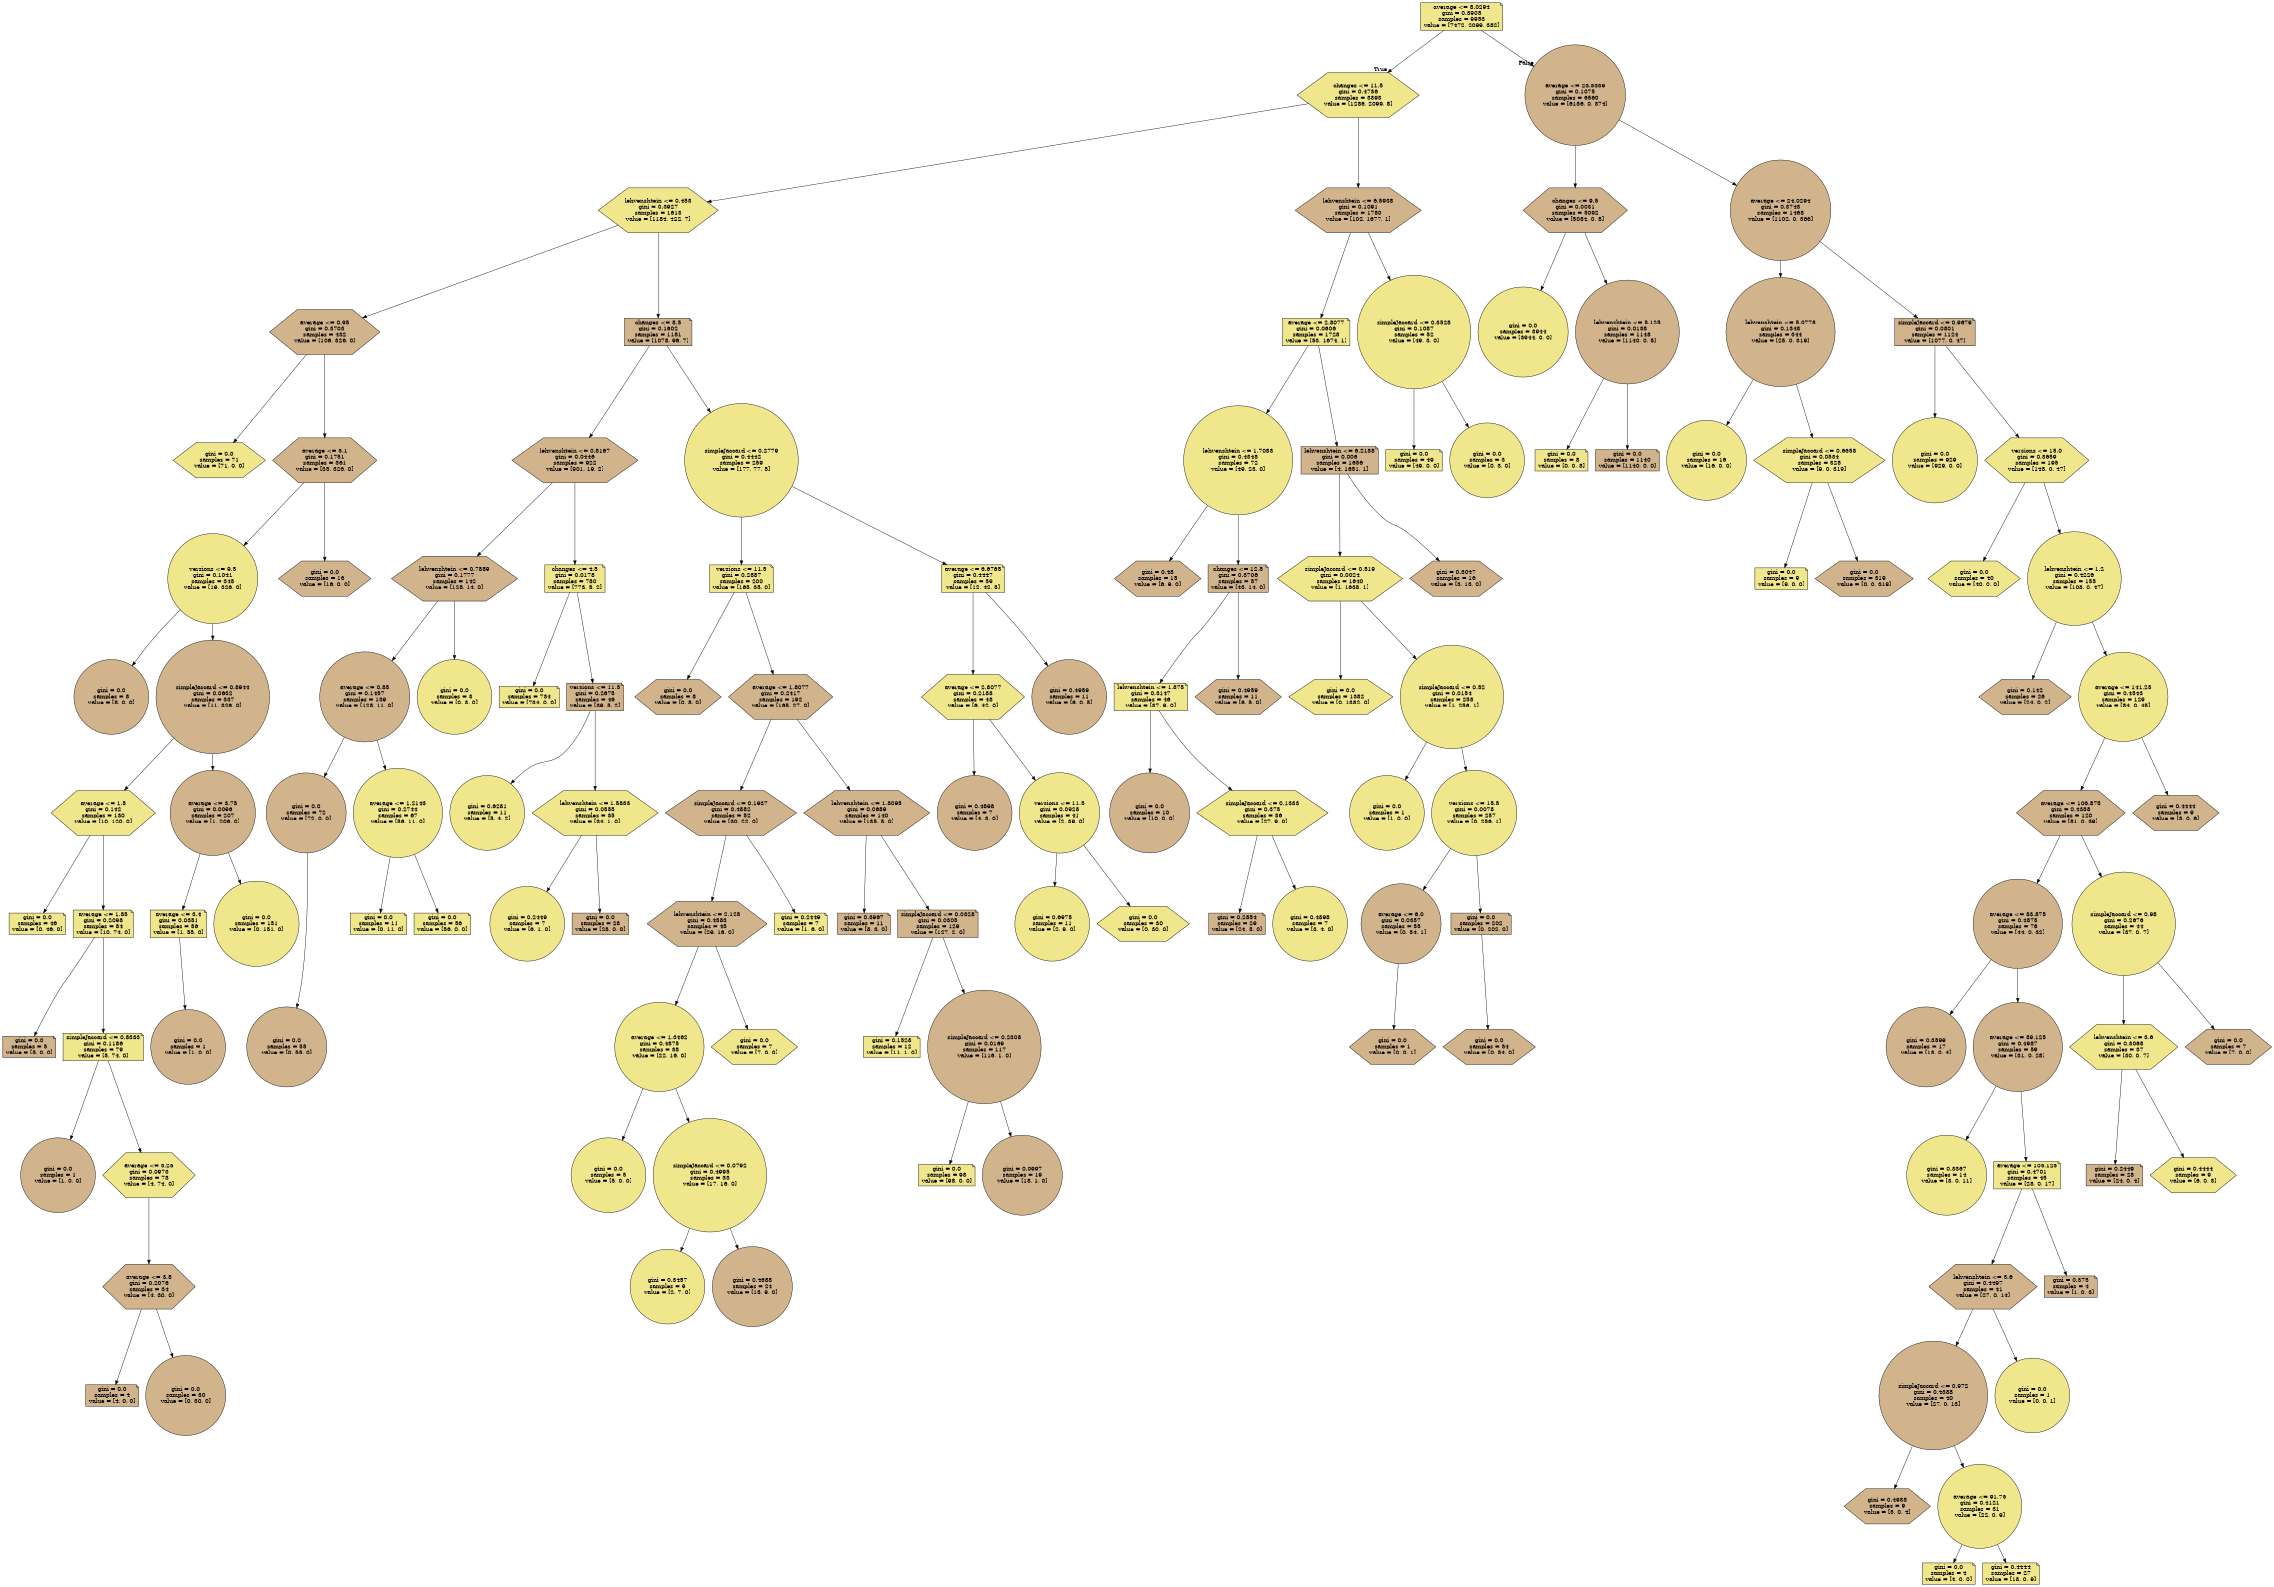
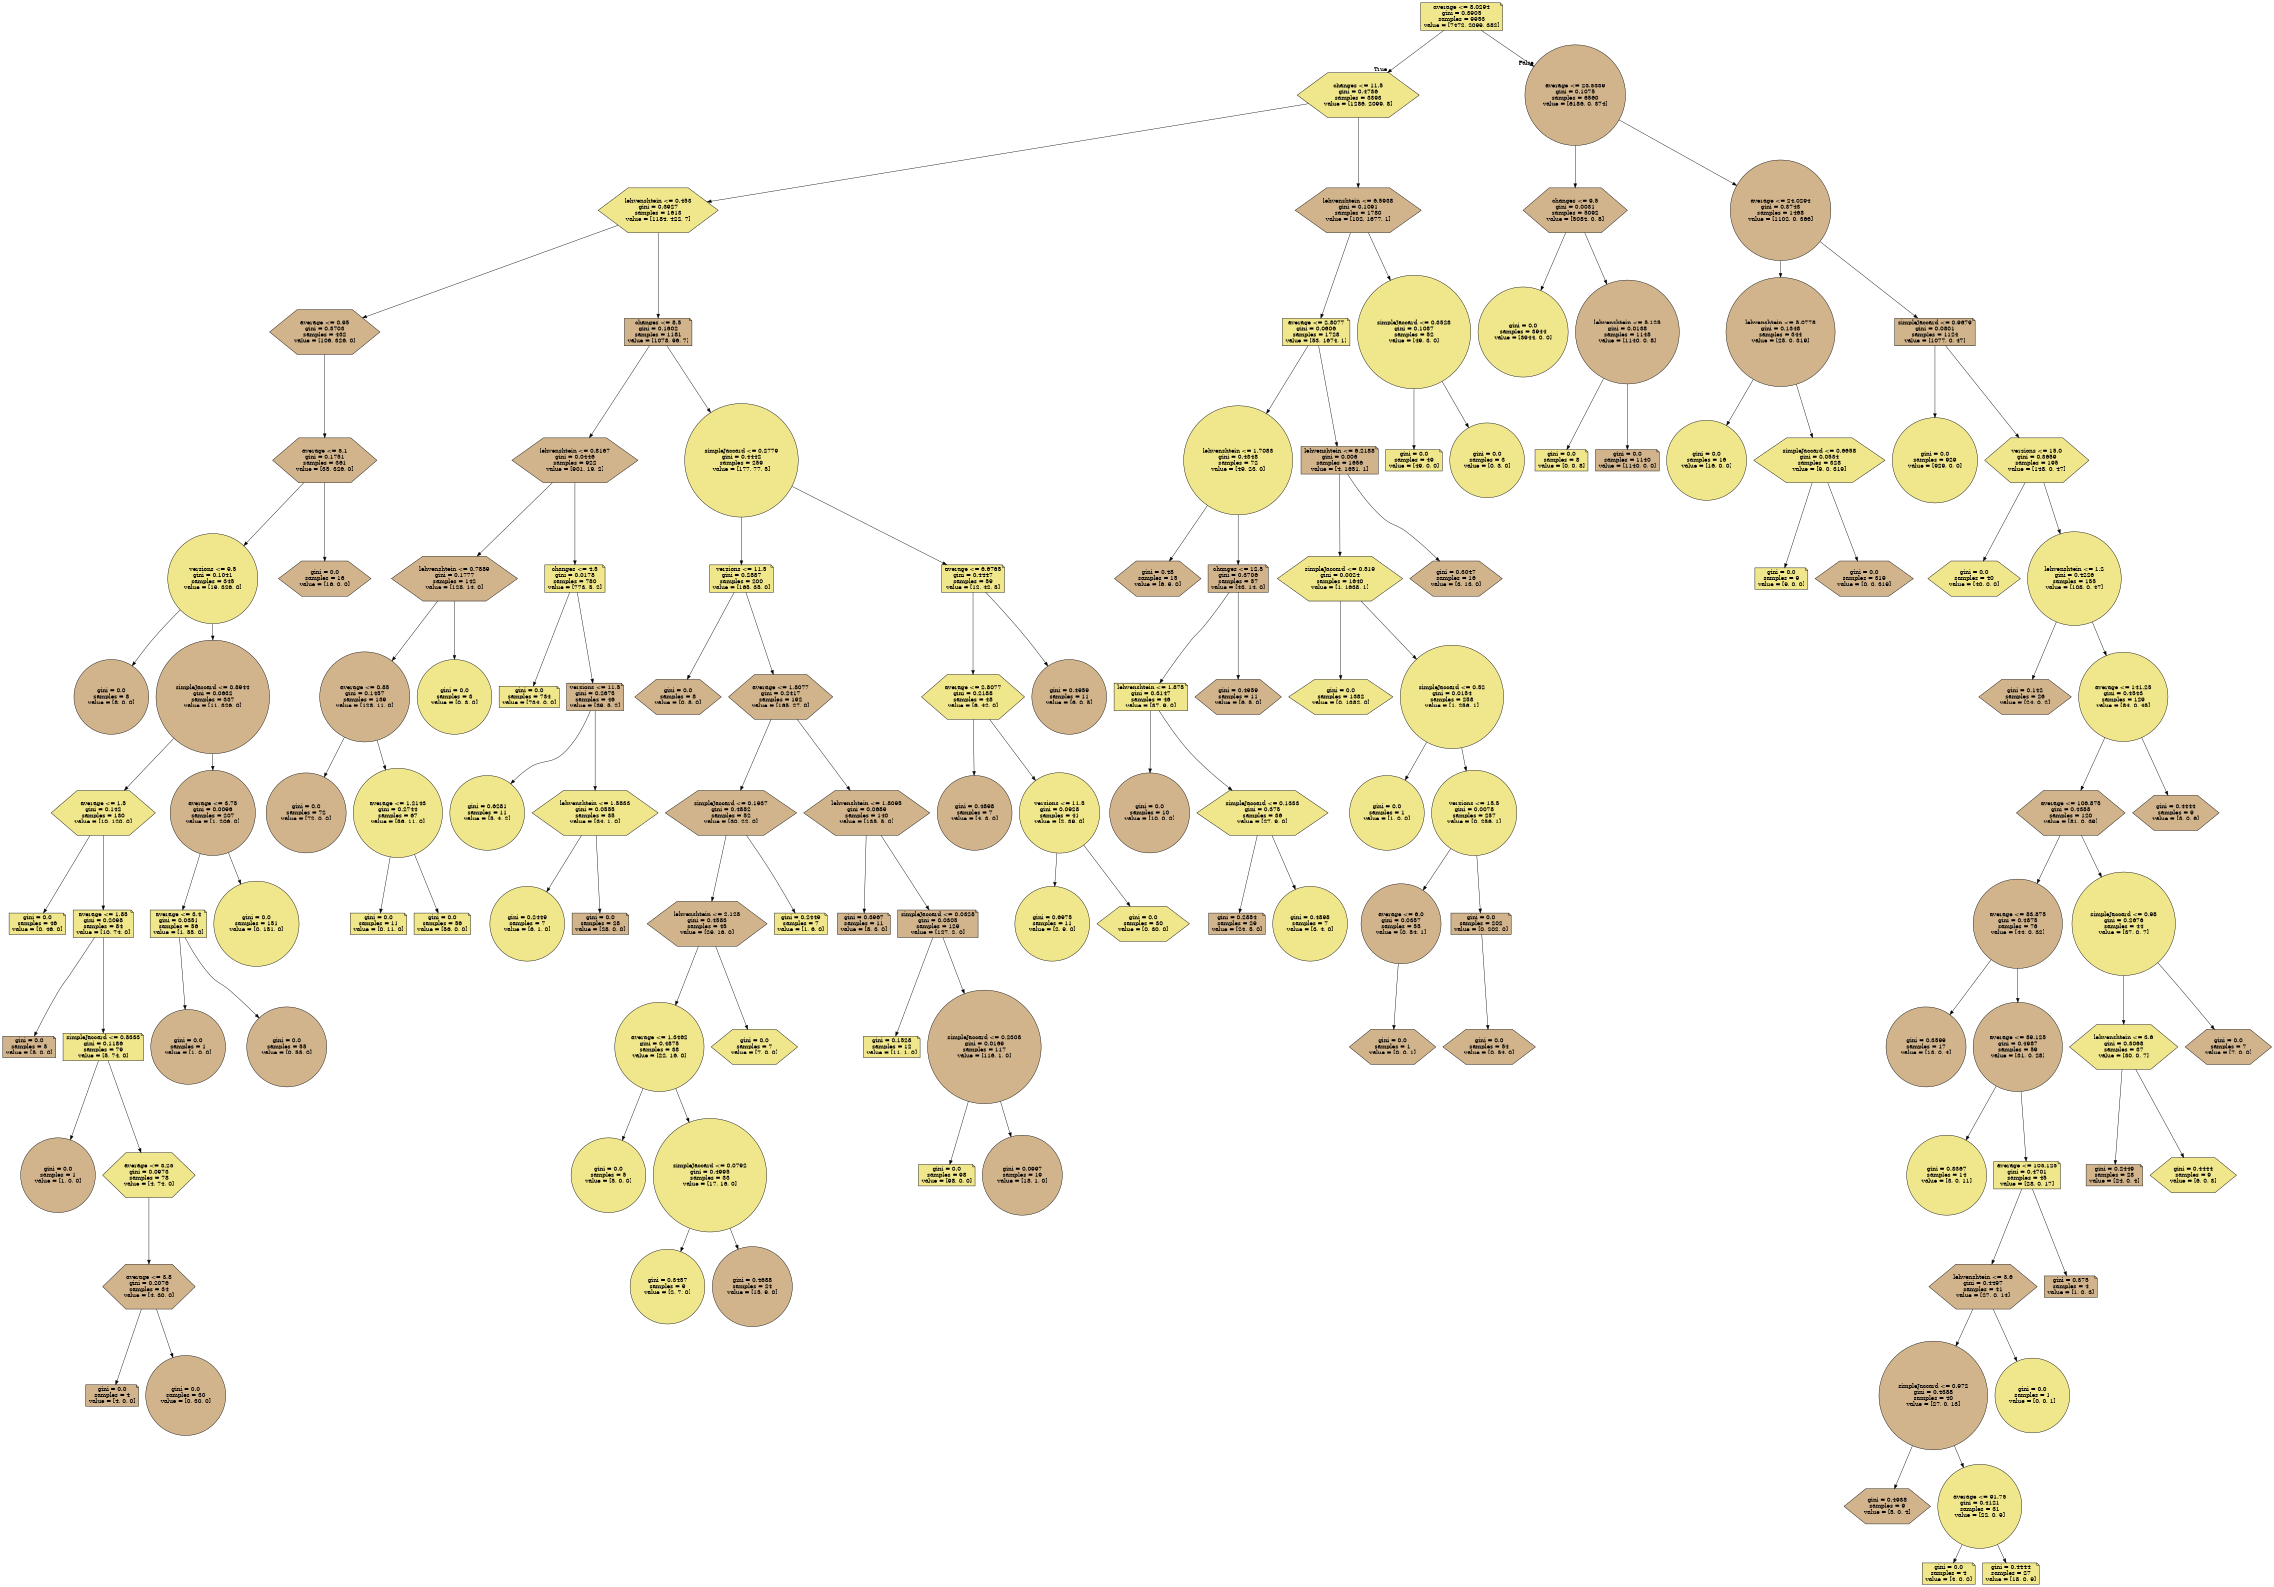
(219, 460) -> none
(306, 929) -> (216, 981)
